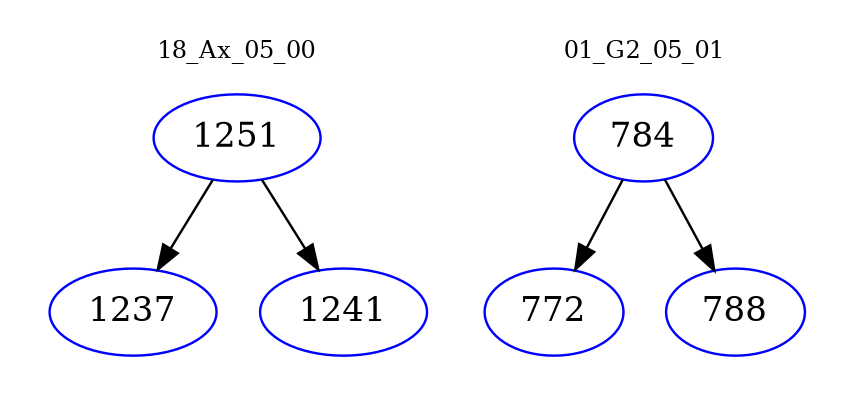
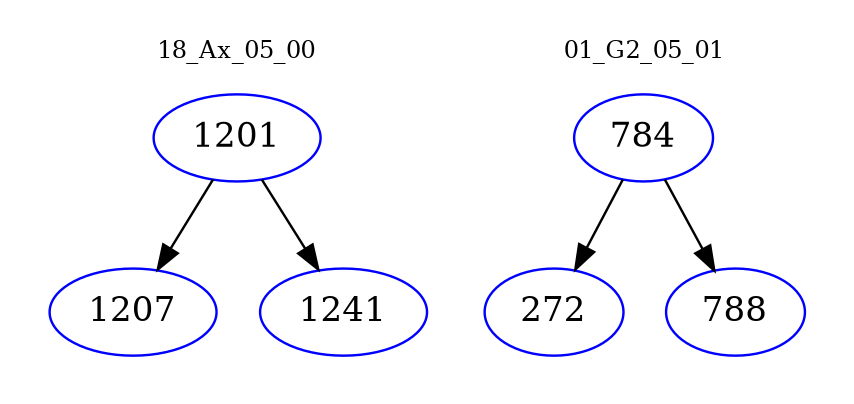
(237, 138) -> (237, 138)
(133, 312) -> (133, 312)
(554, 312) -> (554, 312)
